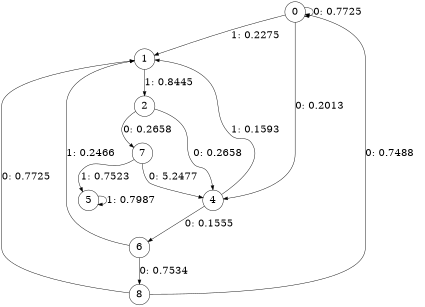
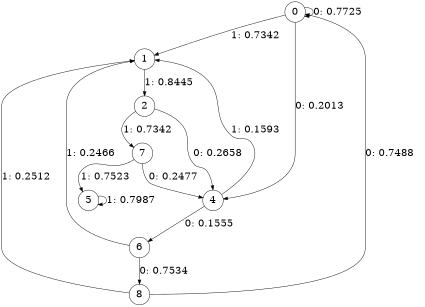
(260, 36) -> (260, 36)
(152, 130) -> (152, 130)
(31, 177) -> (31, 177)
(178, 177) -> (178, 177)
